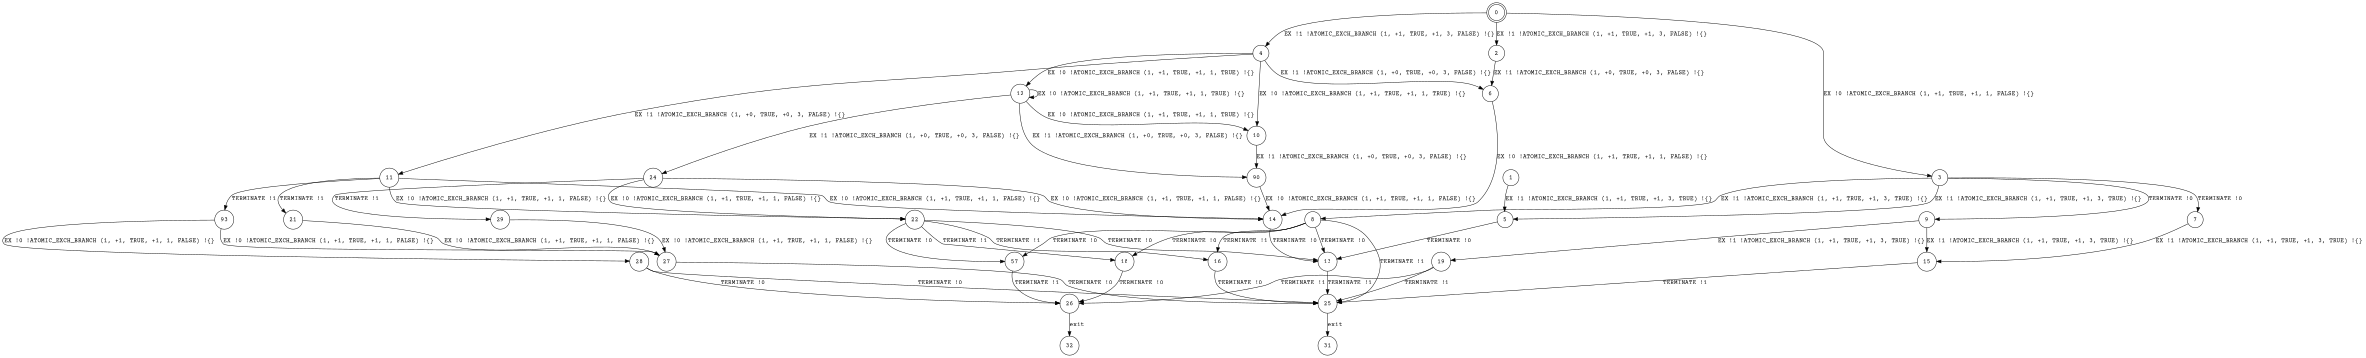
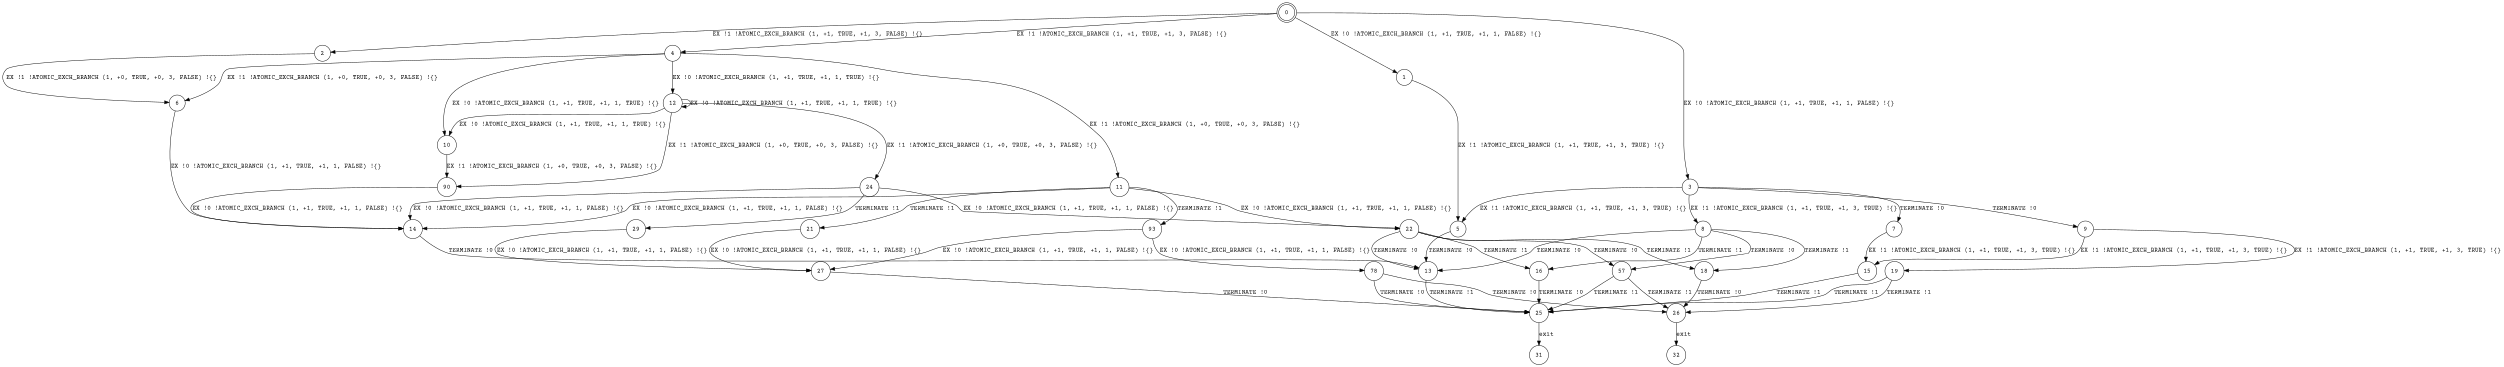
none -> (1344, 44)
(1195, 241) -> (1827, 250)
(1378, 254) -> (1585, 295)
(639, 262) -> (1374, 271)
